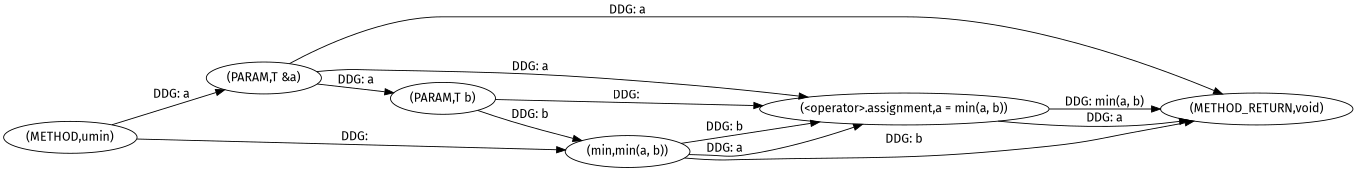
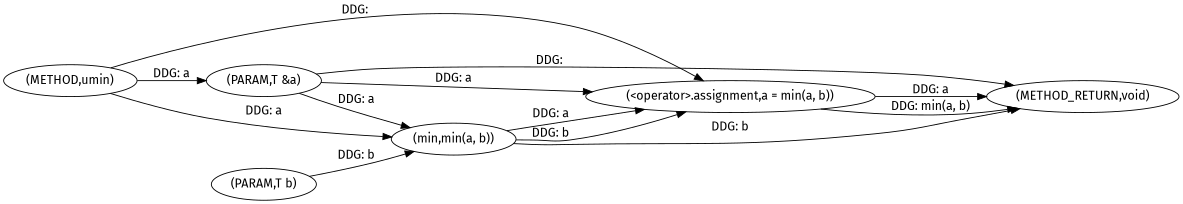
(628, 10) -> (551, 61)
(351, 88) -> (350, 110)
(624, 103) -> (406, 15)
(356, 137) -> (264, 111)
